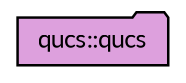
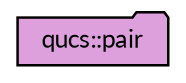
(93, 41) -> (93, 41)
